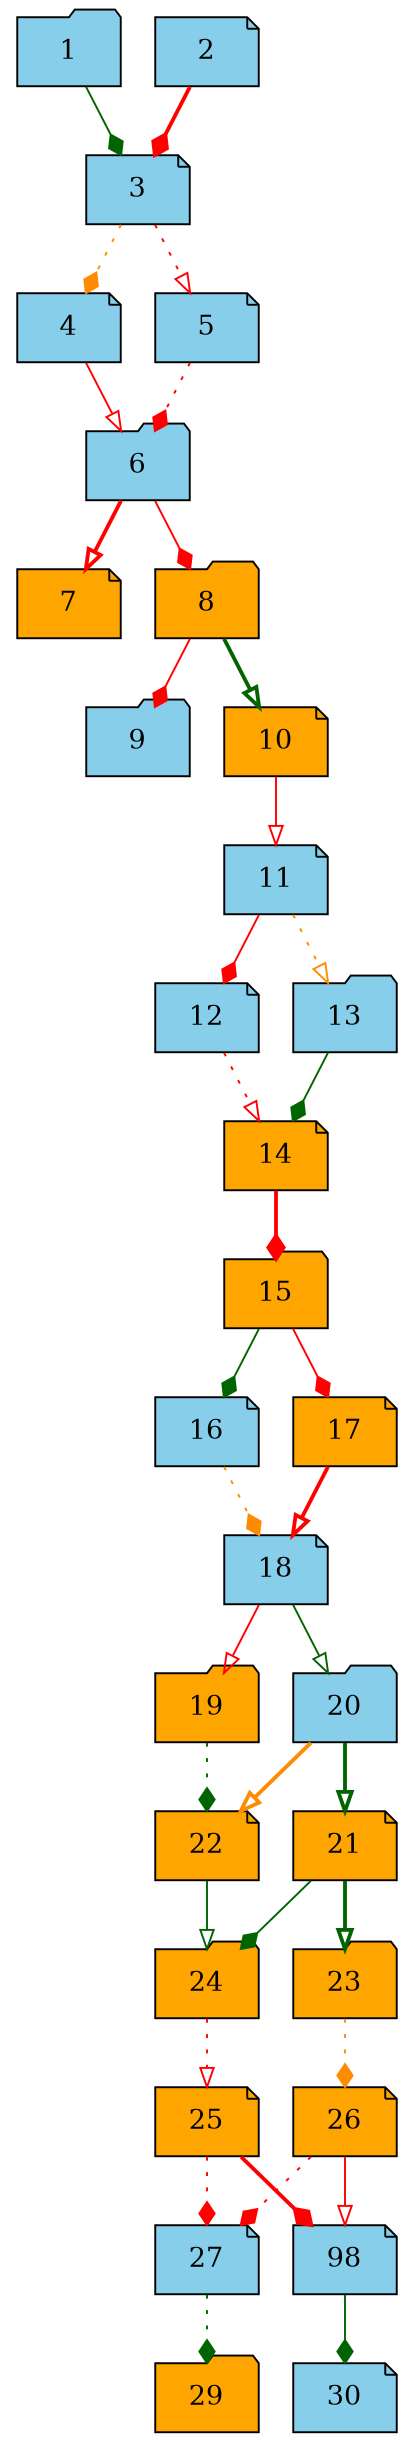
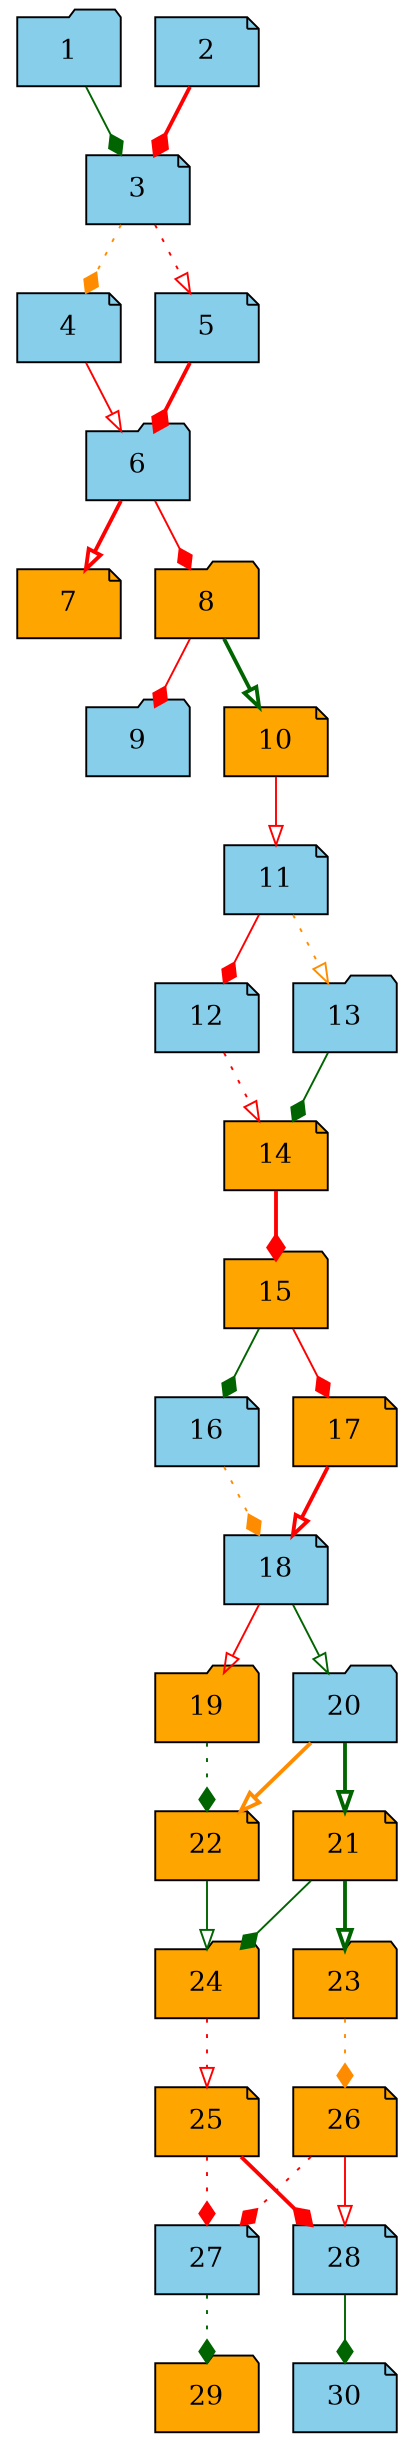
(178, 387) -> (178, 387)
(345, 2260) -> (345, 2260)
